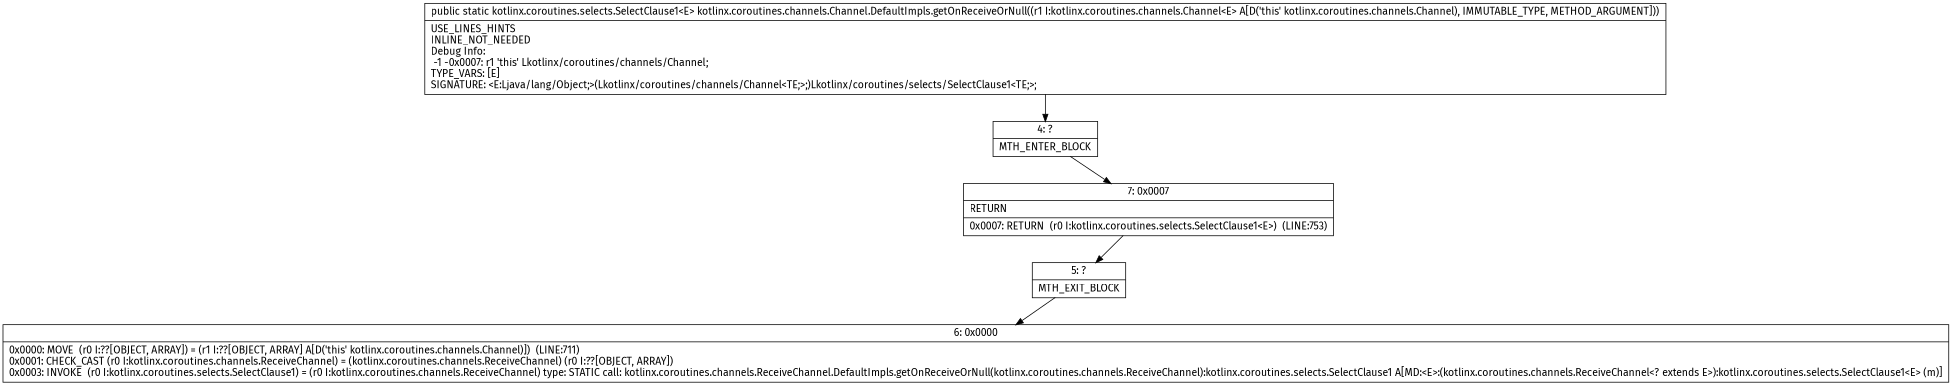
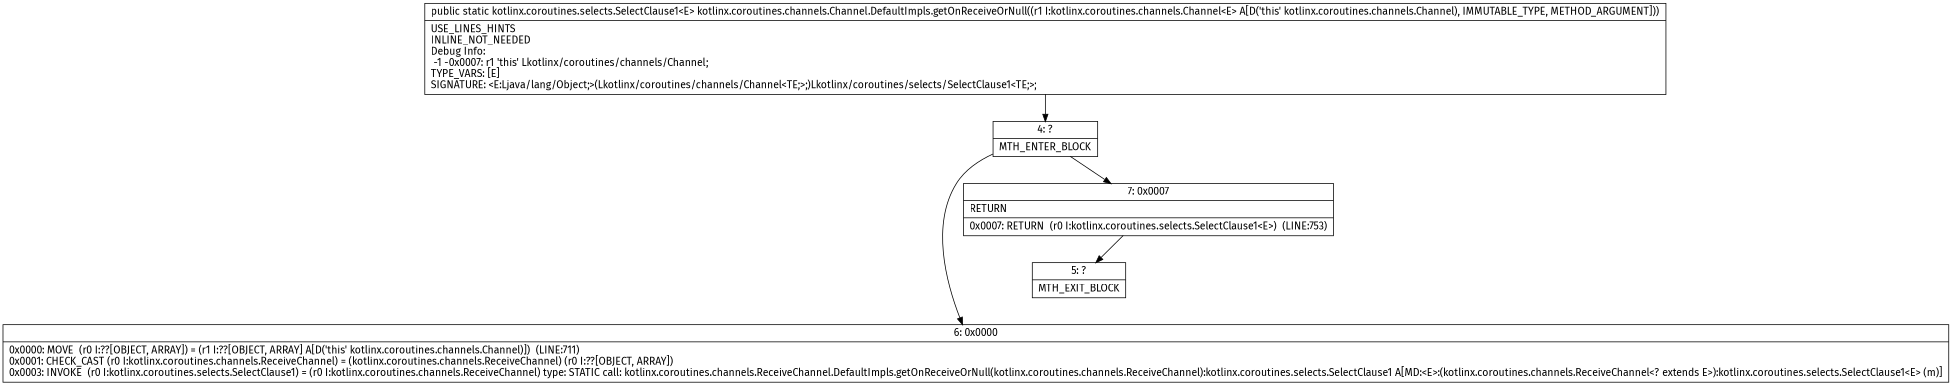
(1039, 309) -> (943, 227)
